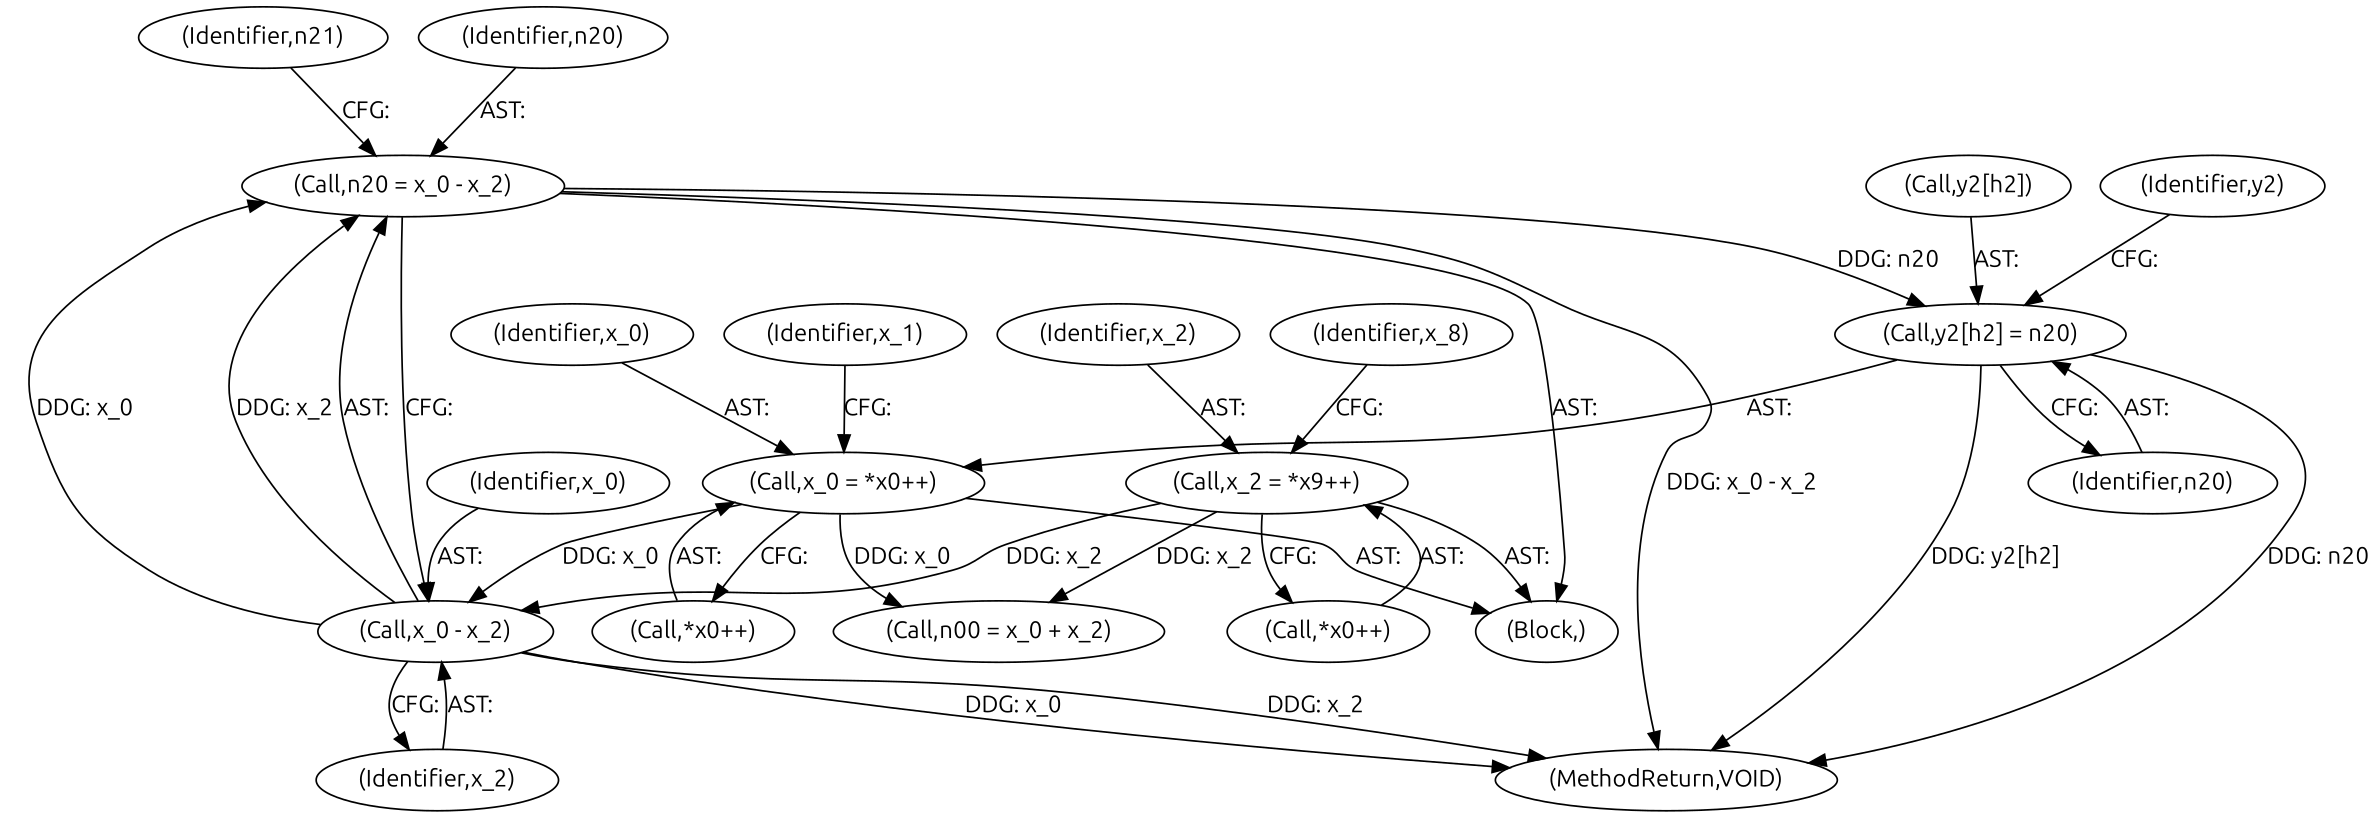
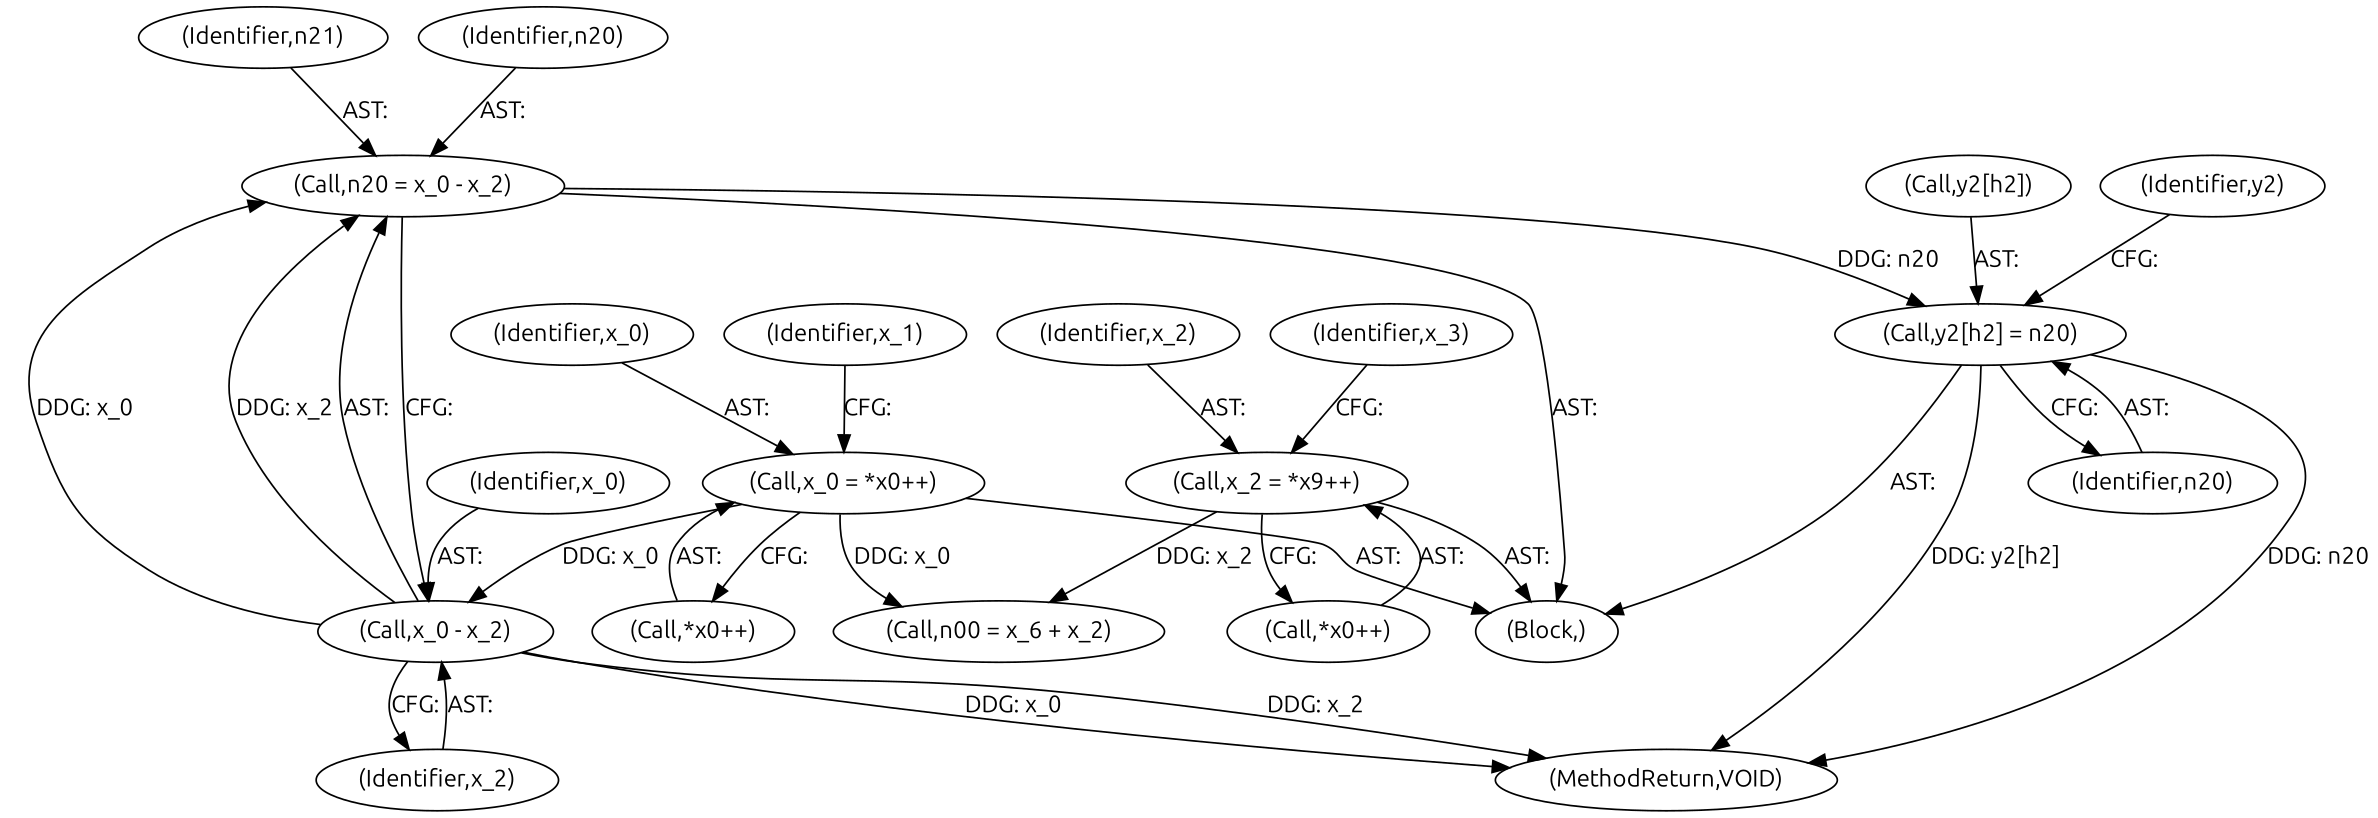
(369, 112) -> (369, 112)
(1337, 237) -> none
(1392, 335) -> (1392, 335)
(1443, 439) -> (1816, 520)
(856, 589) -> none
(999, 632) -> (999, 632)
